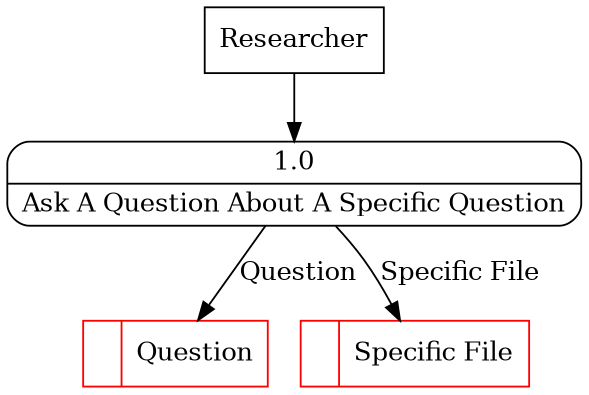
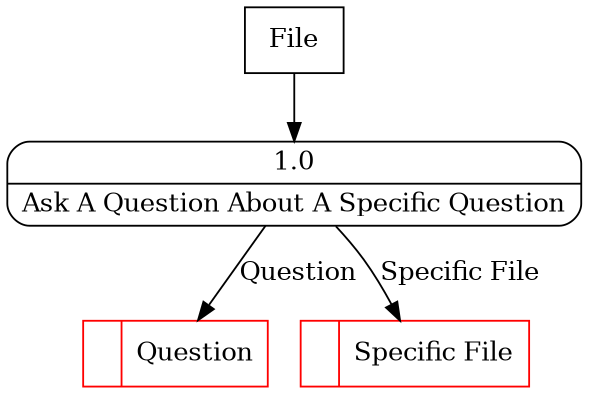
(294, 40) -> (294, 40)
